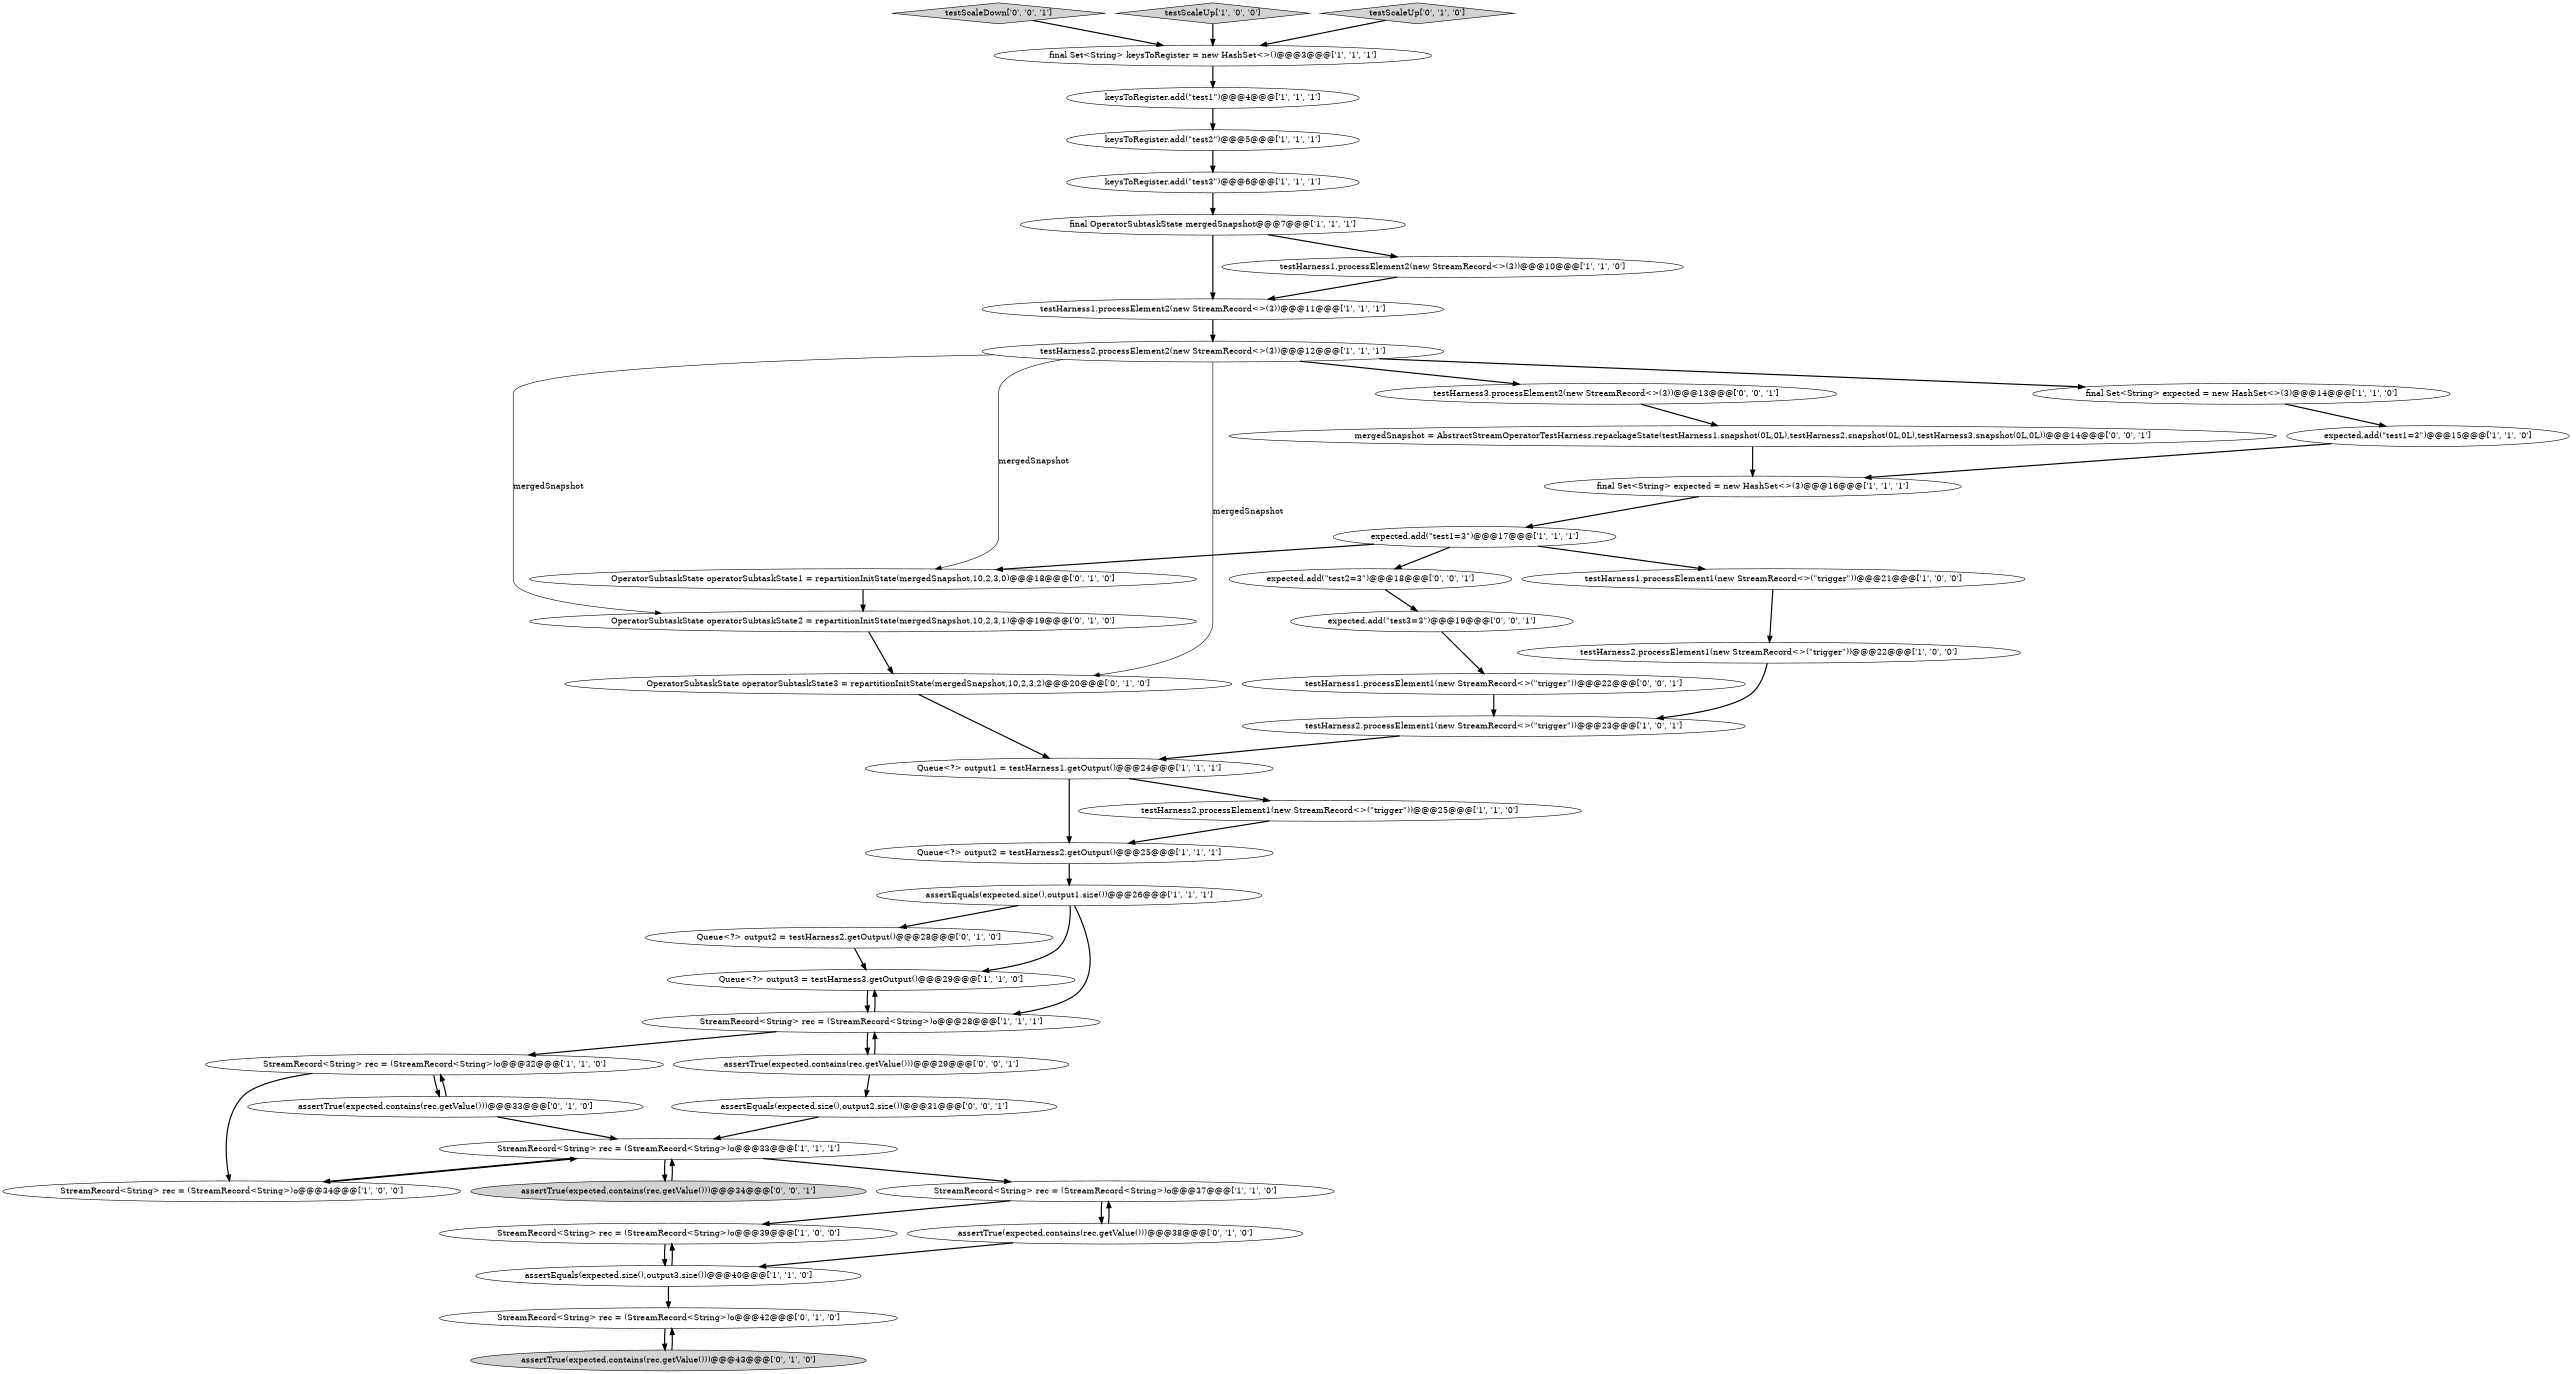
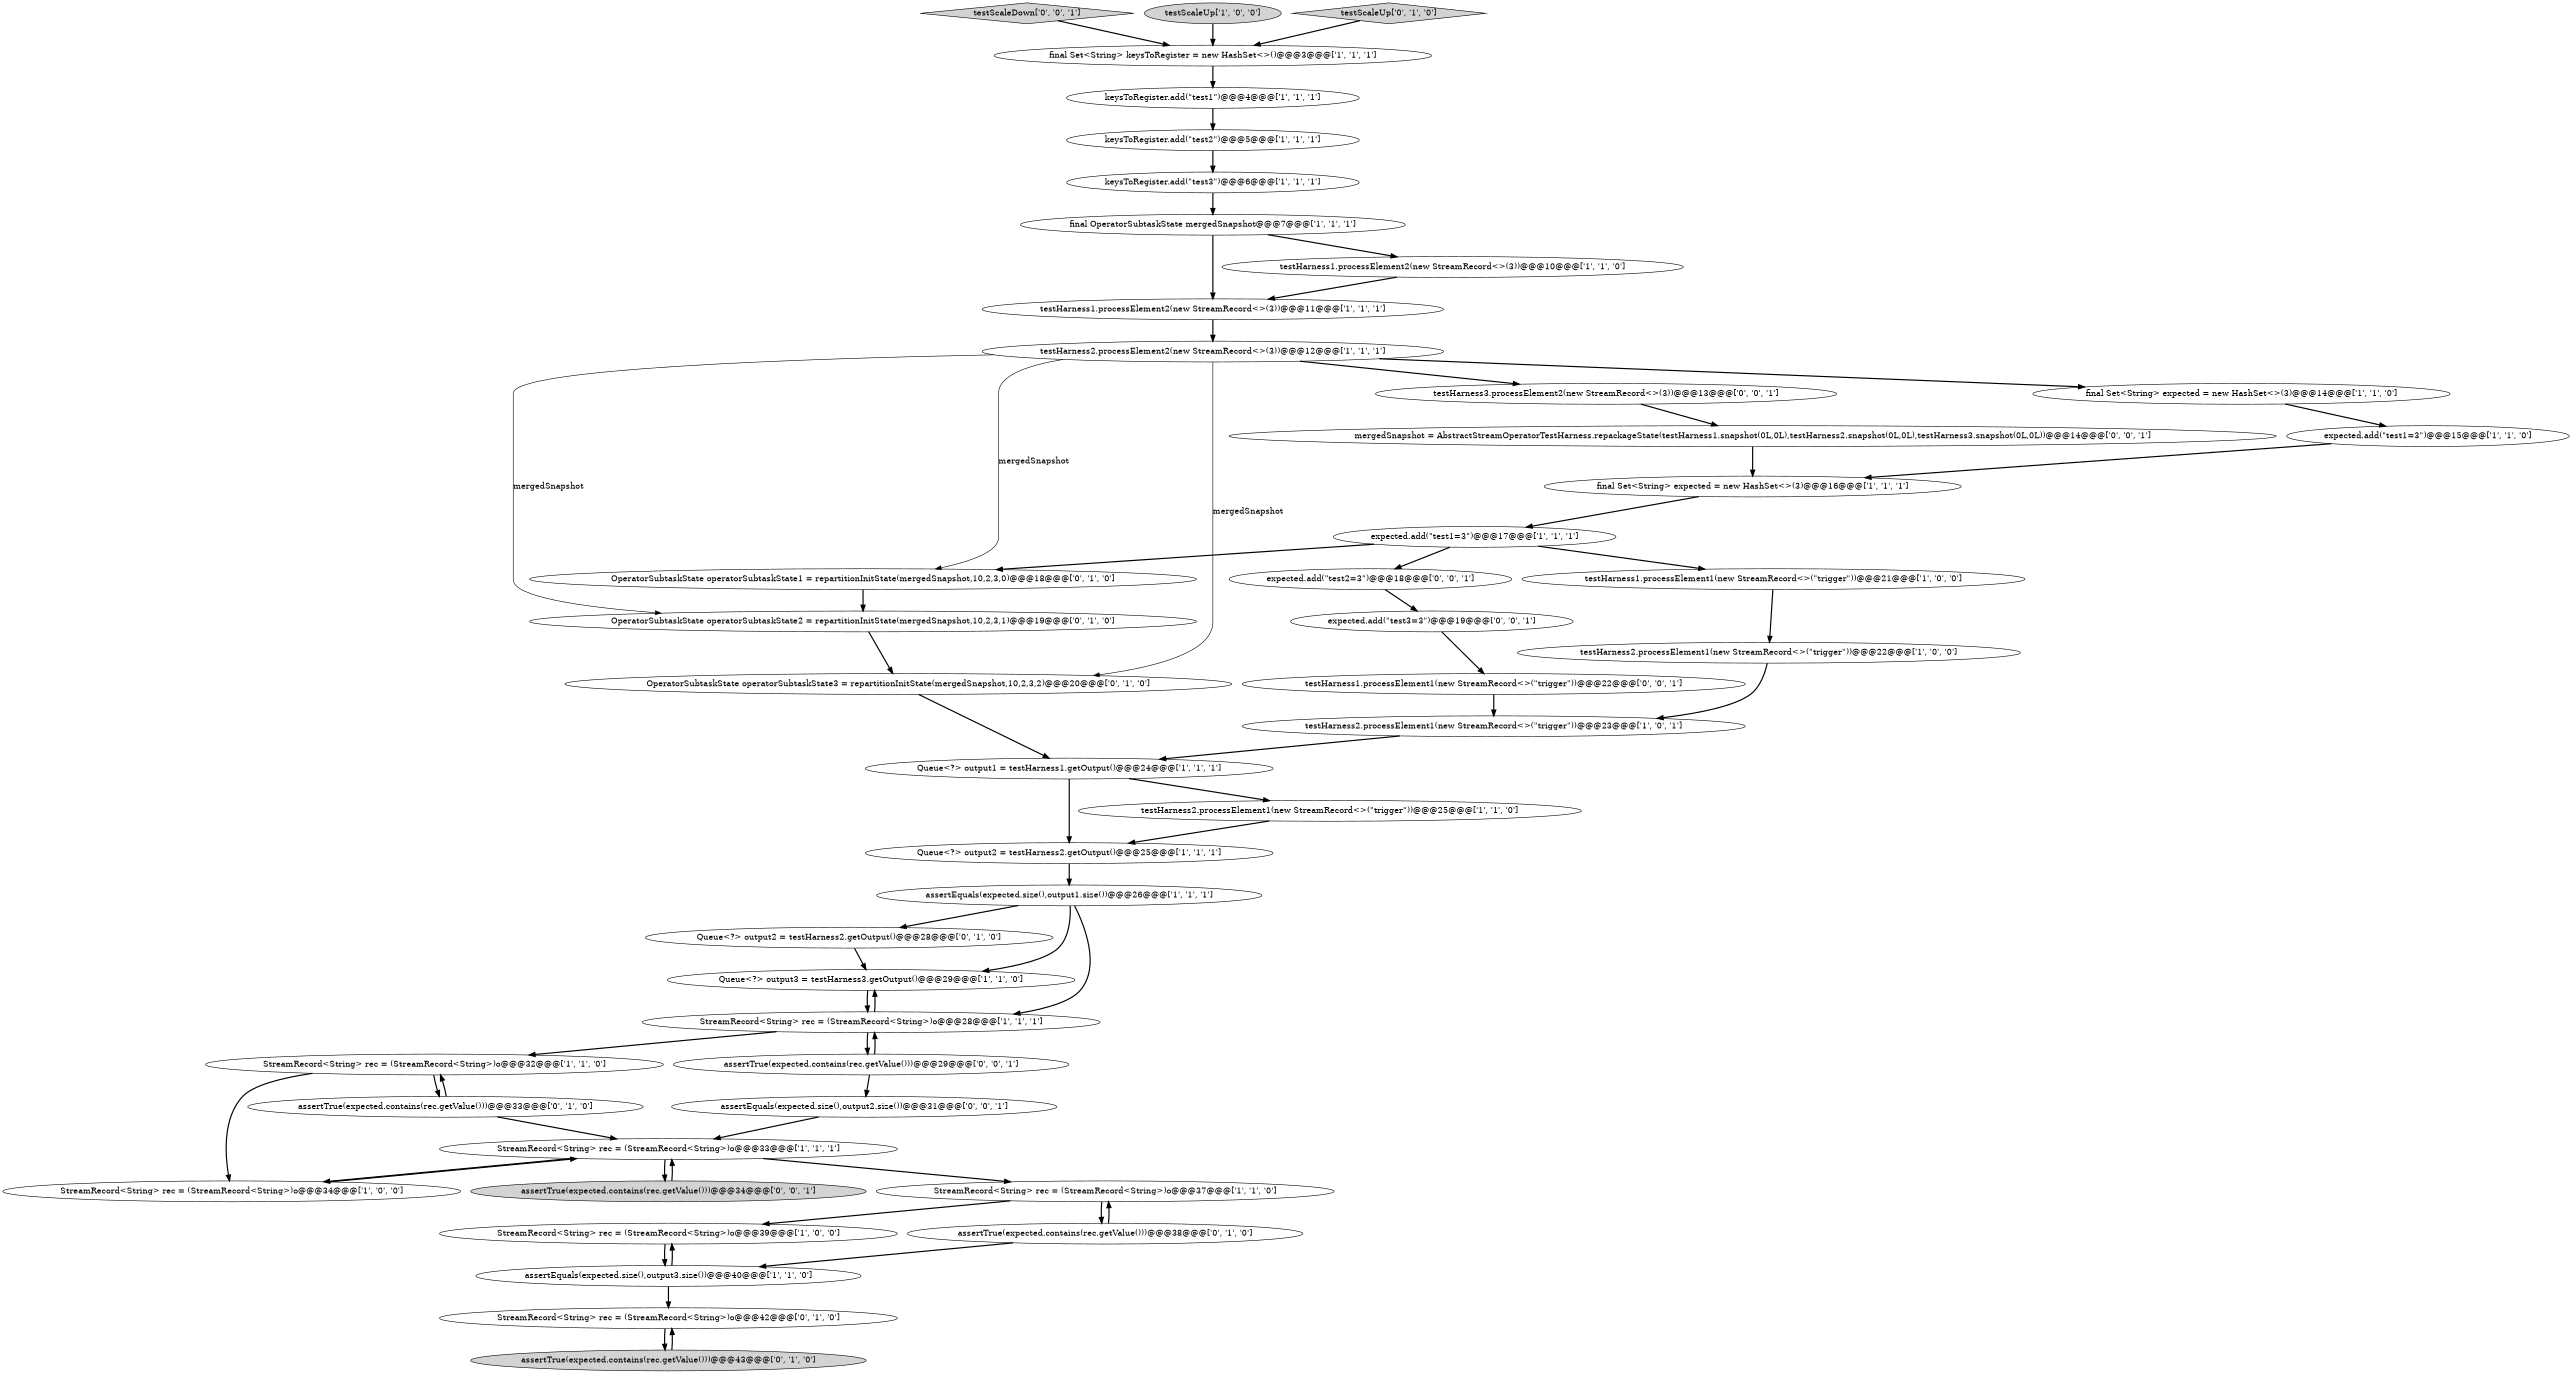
(1213, 13) -> (1213, 13)
